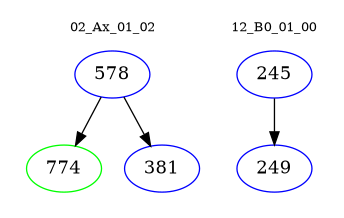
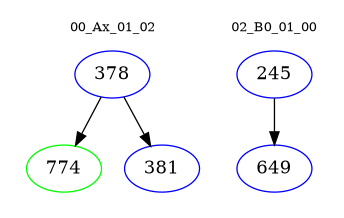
(113, 28) -> (113, 28)
(274, 28) -> (274, 28)
(112, 74) -> (112, 74)
(274, 169) -> (274, 169)
